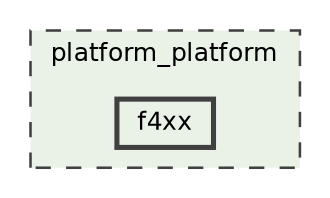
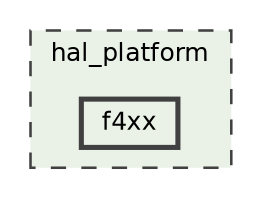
(165, 55) -> (131, 55)
